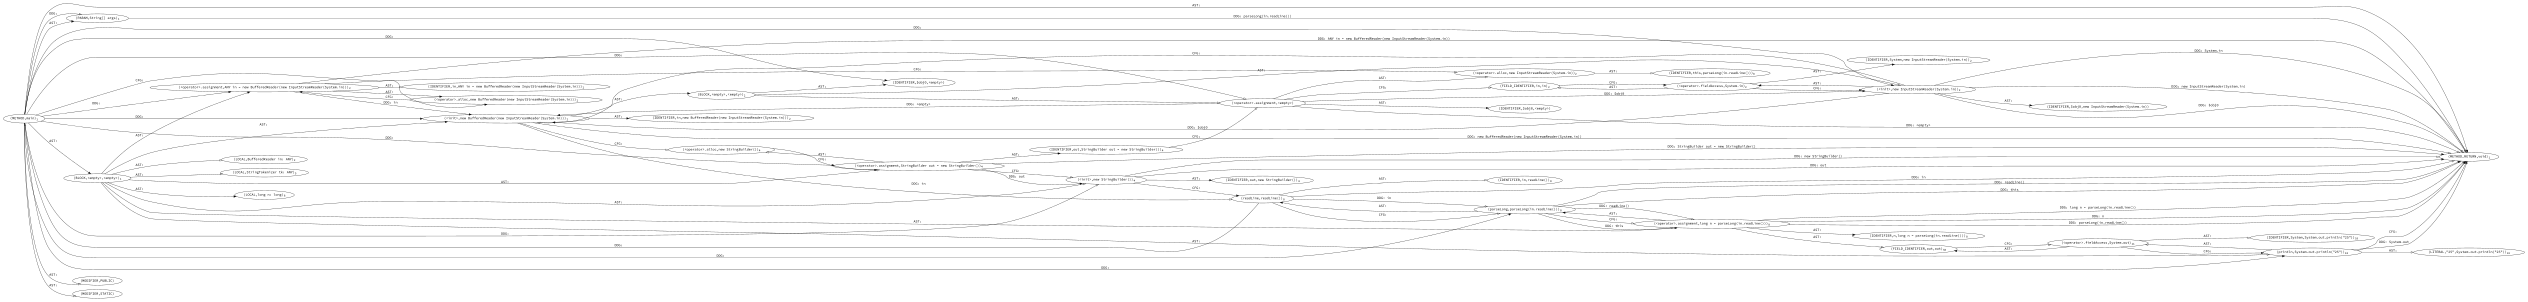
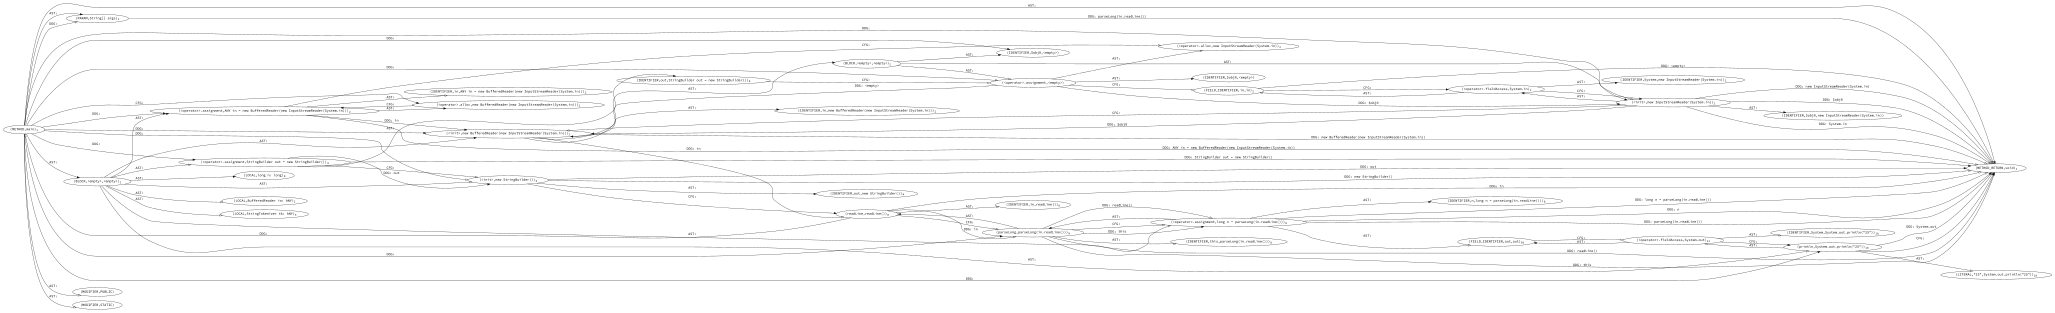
(1623, 73) -> (1113, 243)
(1877, 127) -> (1641, 68)
(721, 150) -> none
